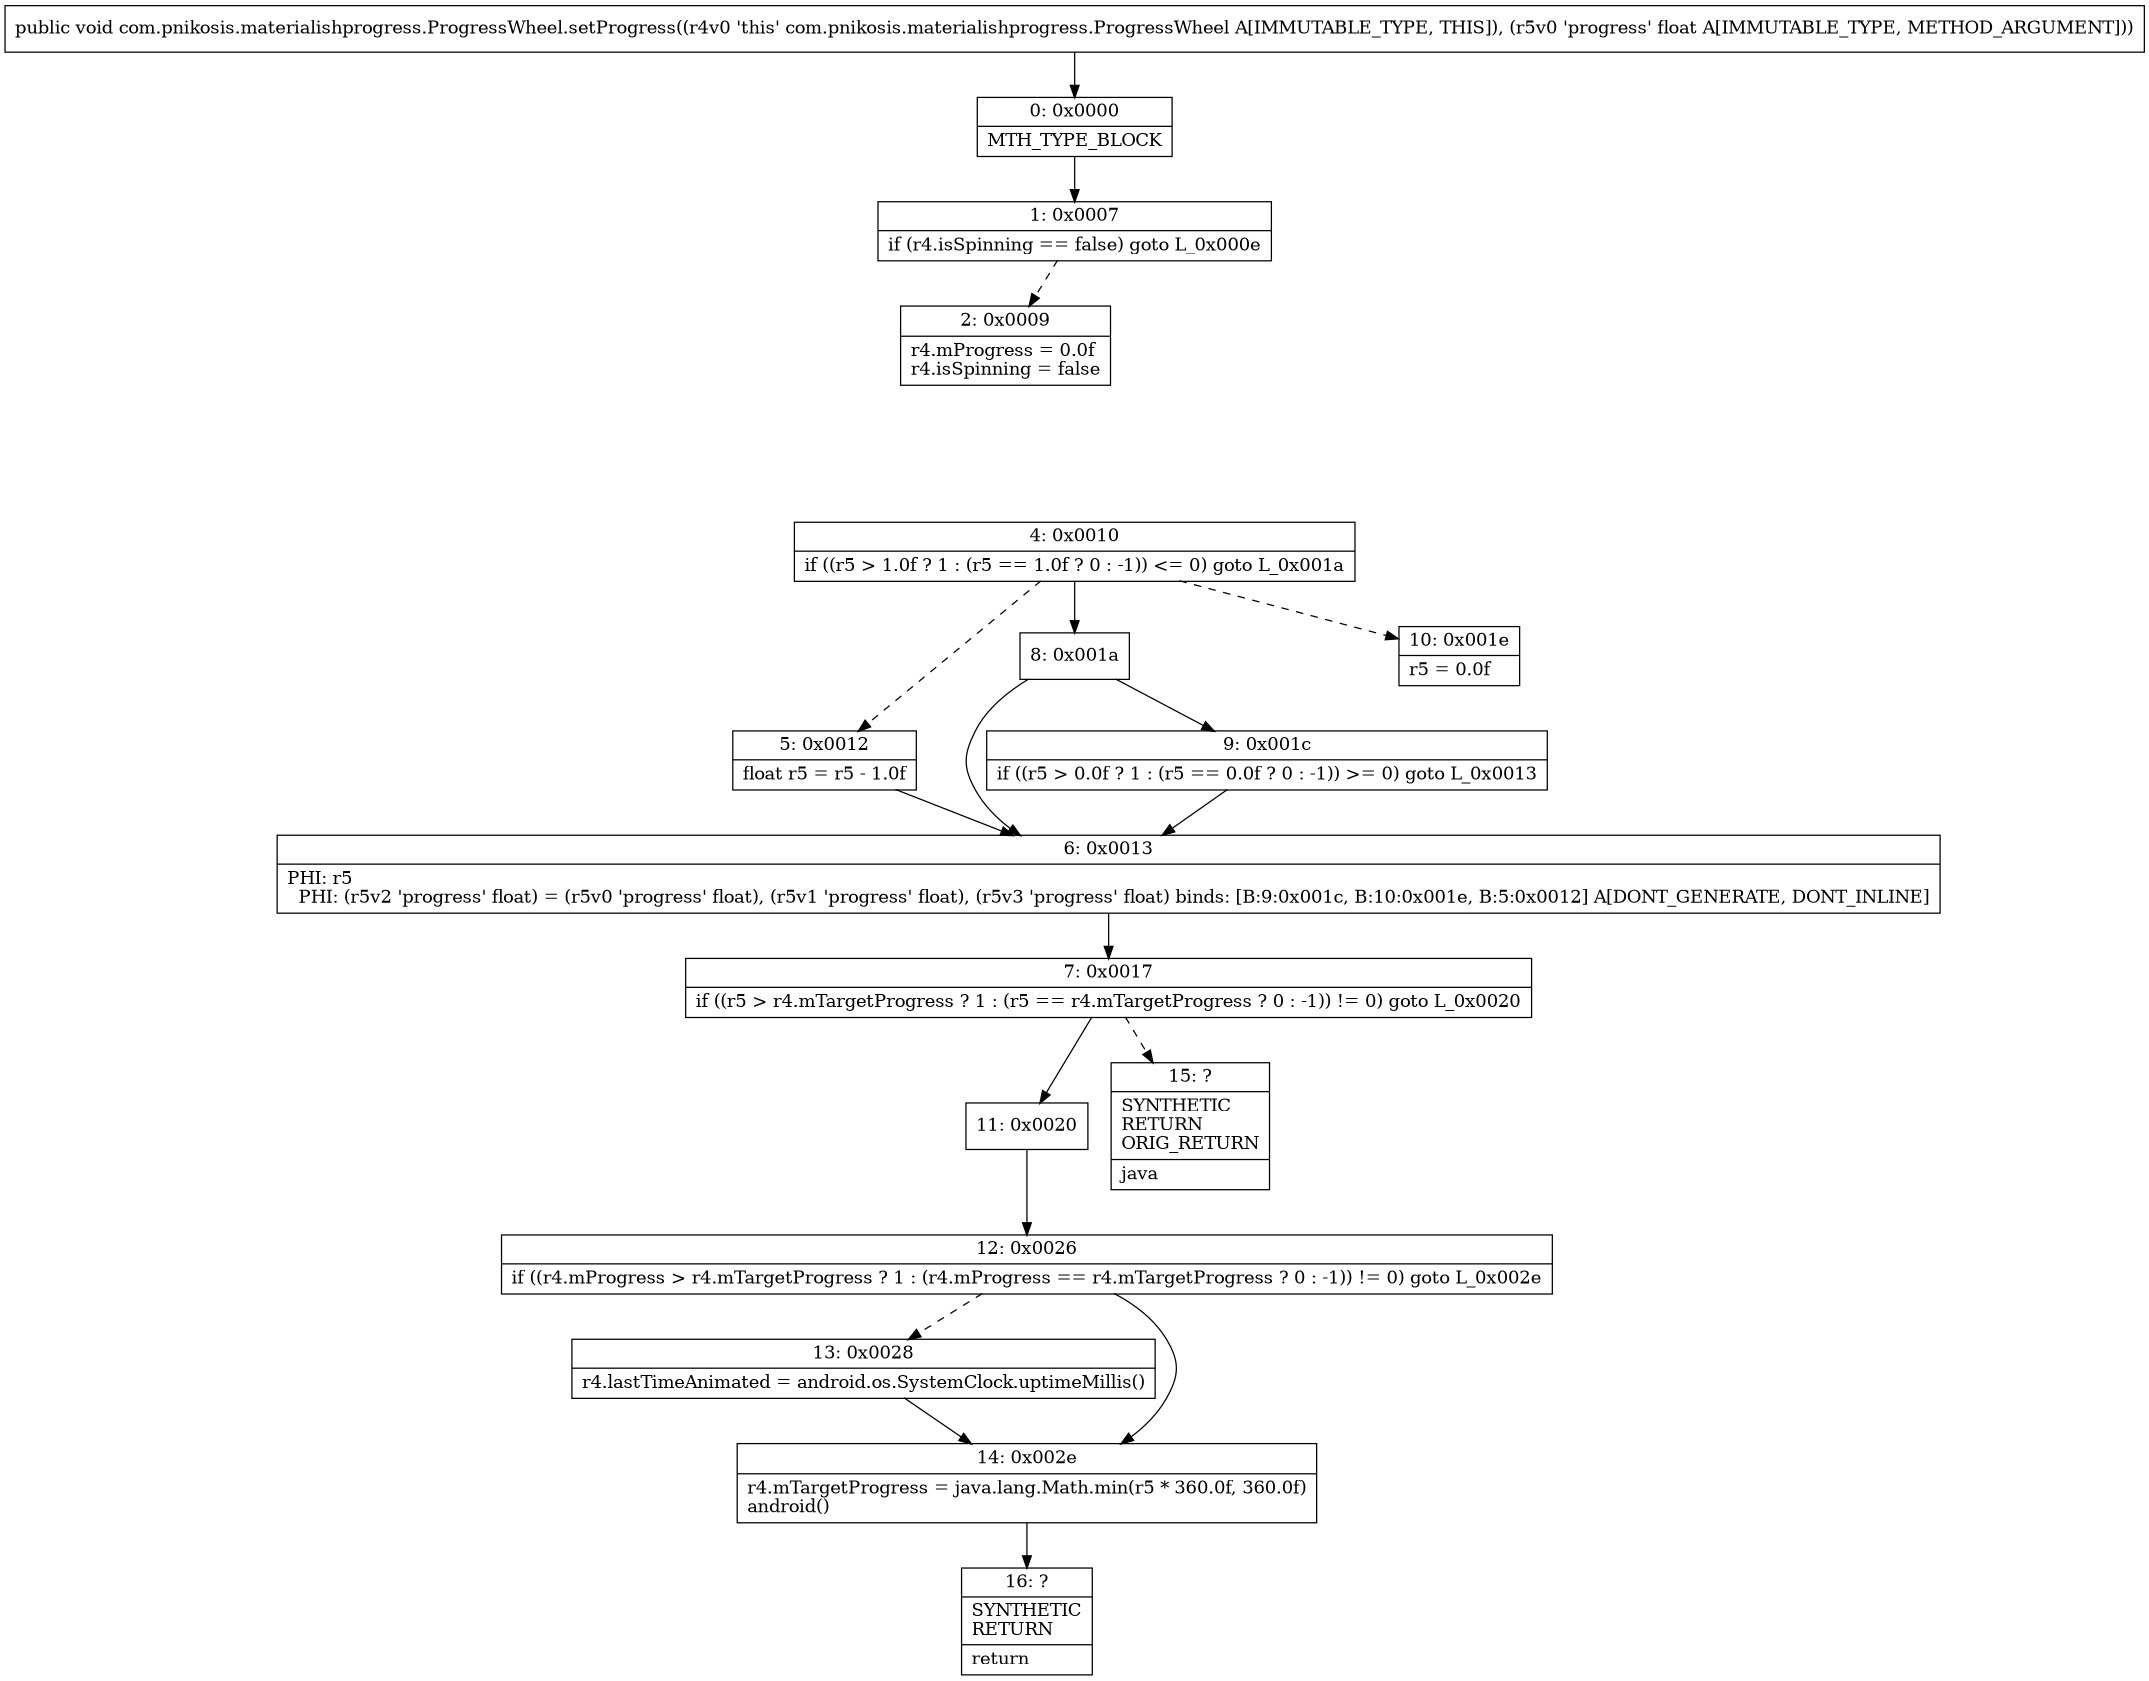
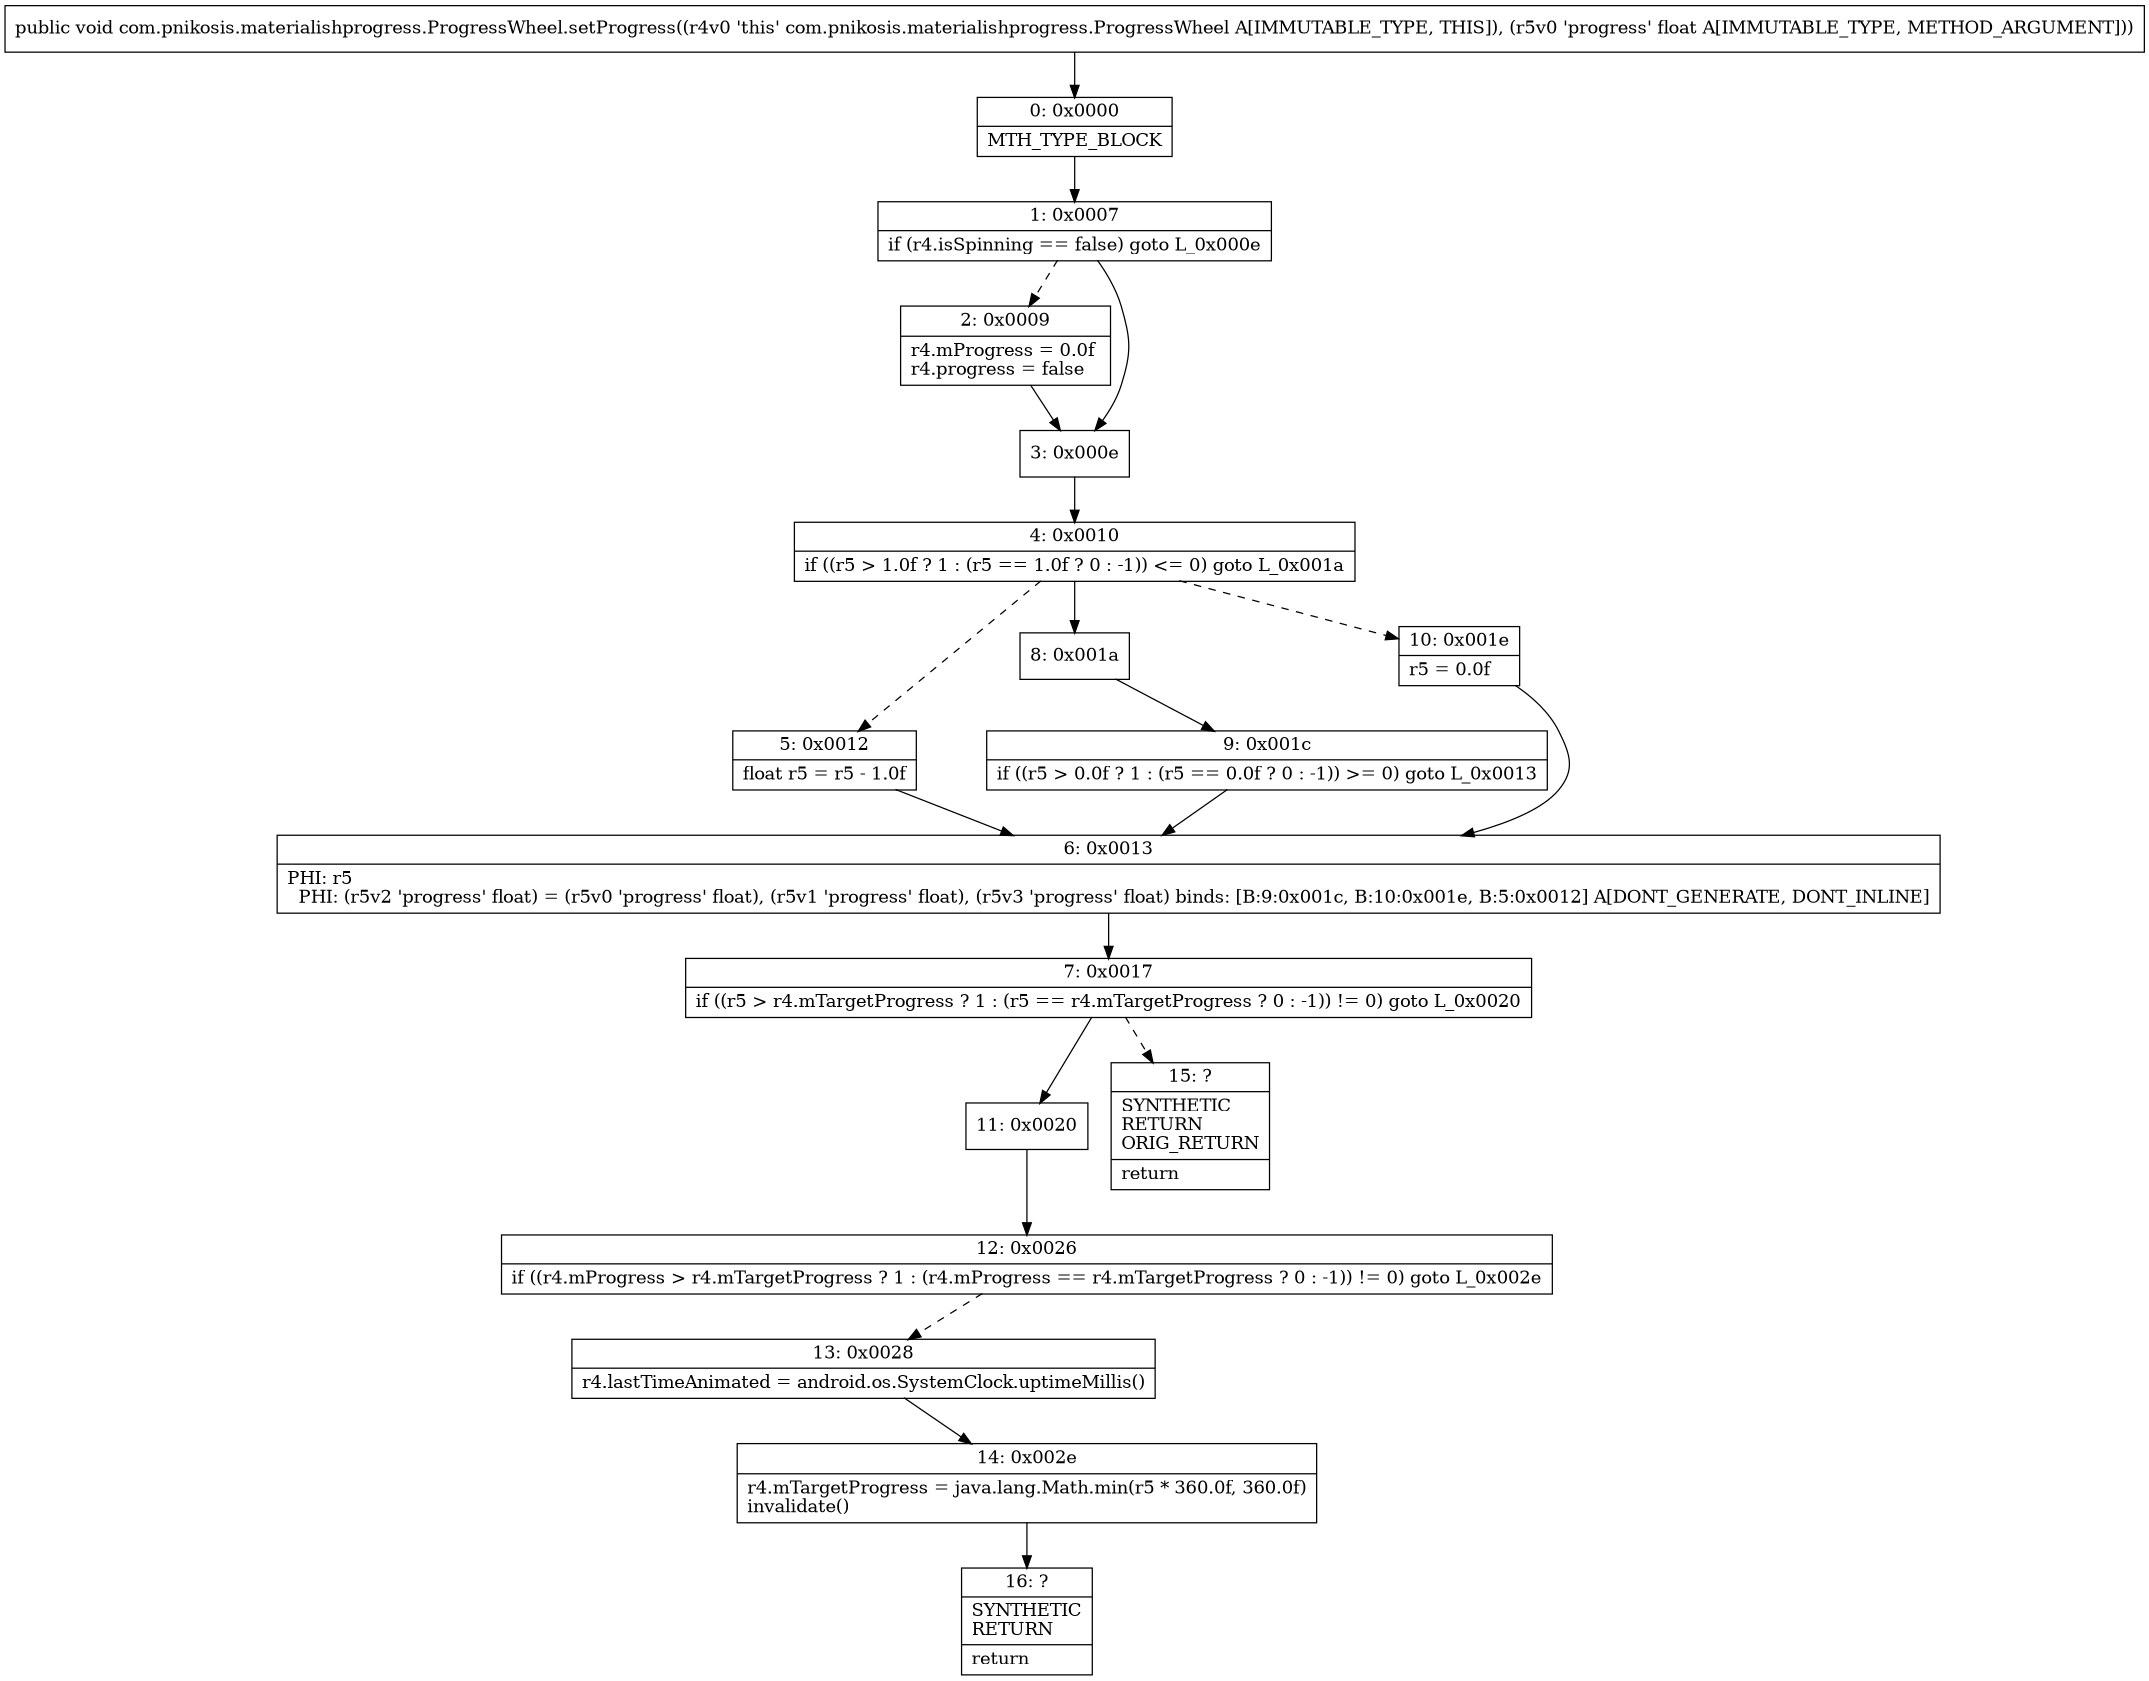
(1006, 370) -> (998, 370)
none -> (1075, 454)
(968, 749) -> (1567, 777)
(1140, 1174) -> (1150, 1174)
(1175, 1360) -> none
(789, 1507) -> (799, 1507)
